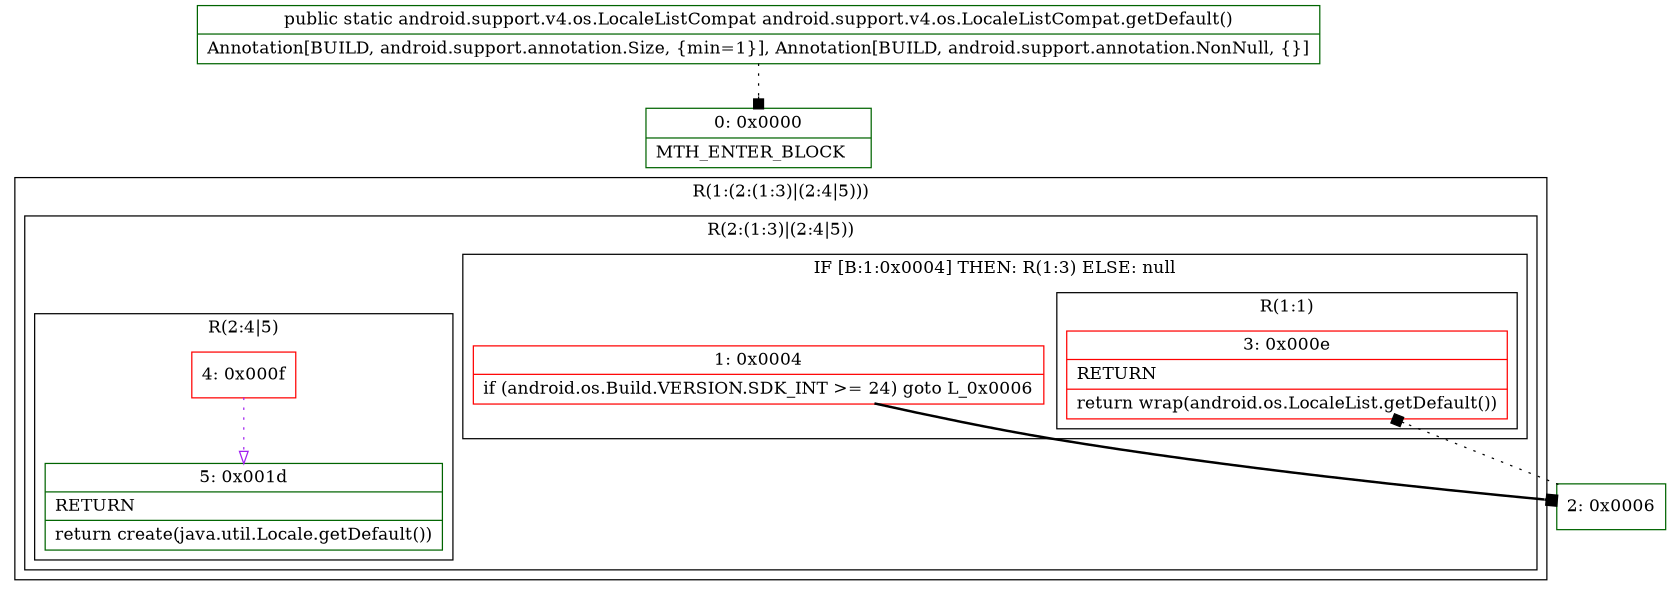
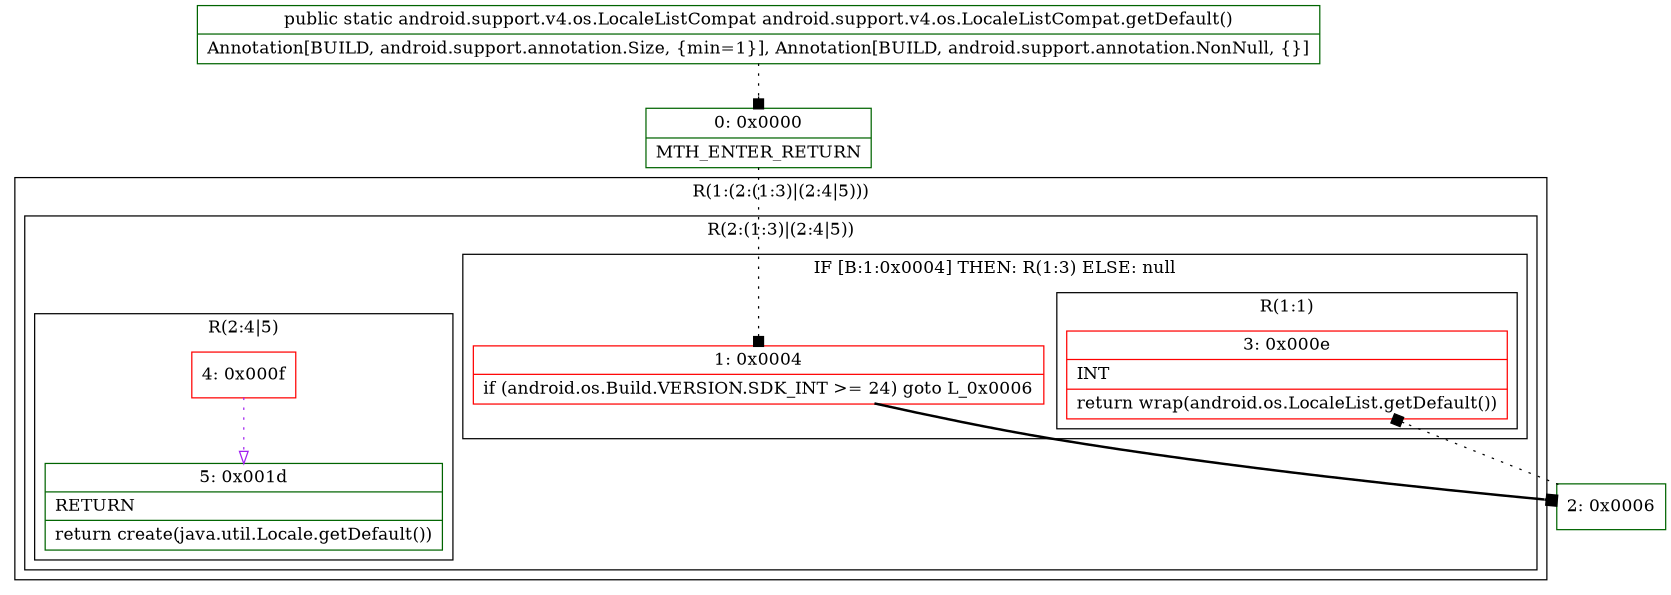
(751, 152) -> (759, 152)
none -> (759, 247)
(1117, 374) -> (1093, 374)
